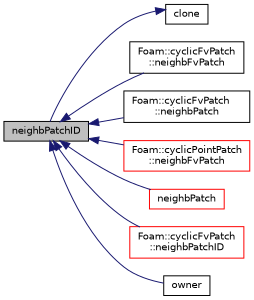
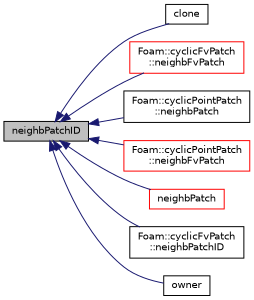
(91, 55) -> (106, 57)
(187, 58) -> (187, 58)
(187, 107) -> (187, 107)
(187, 242) -> (187, 242)
